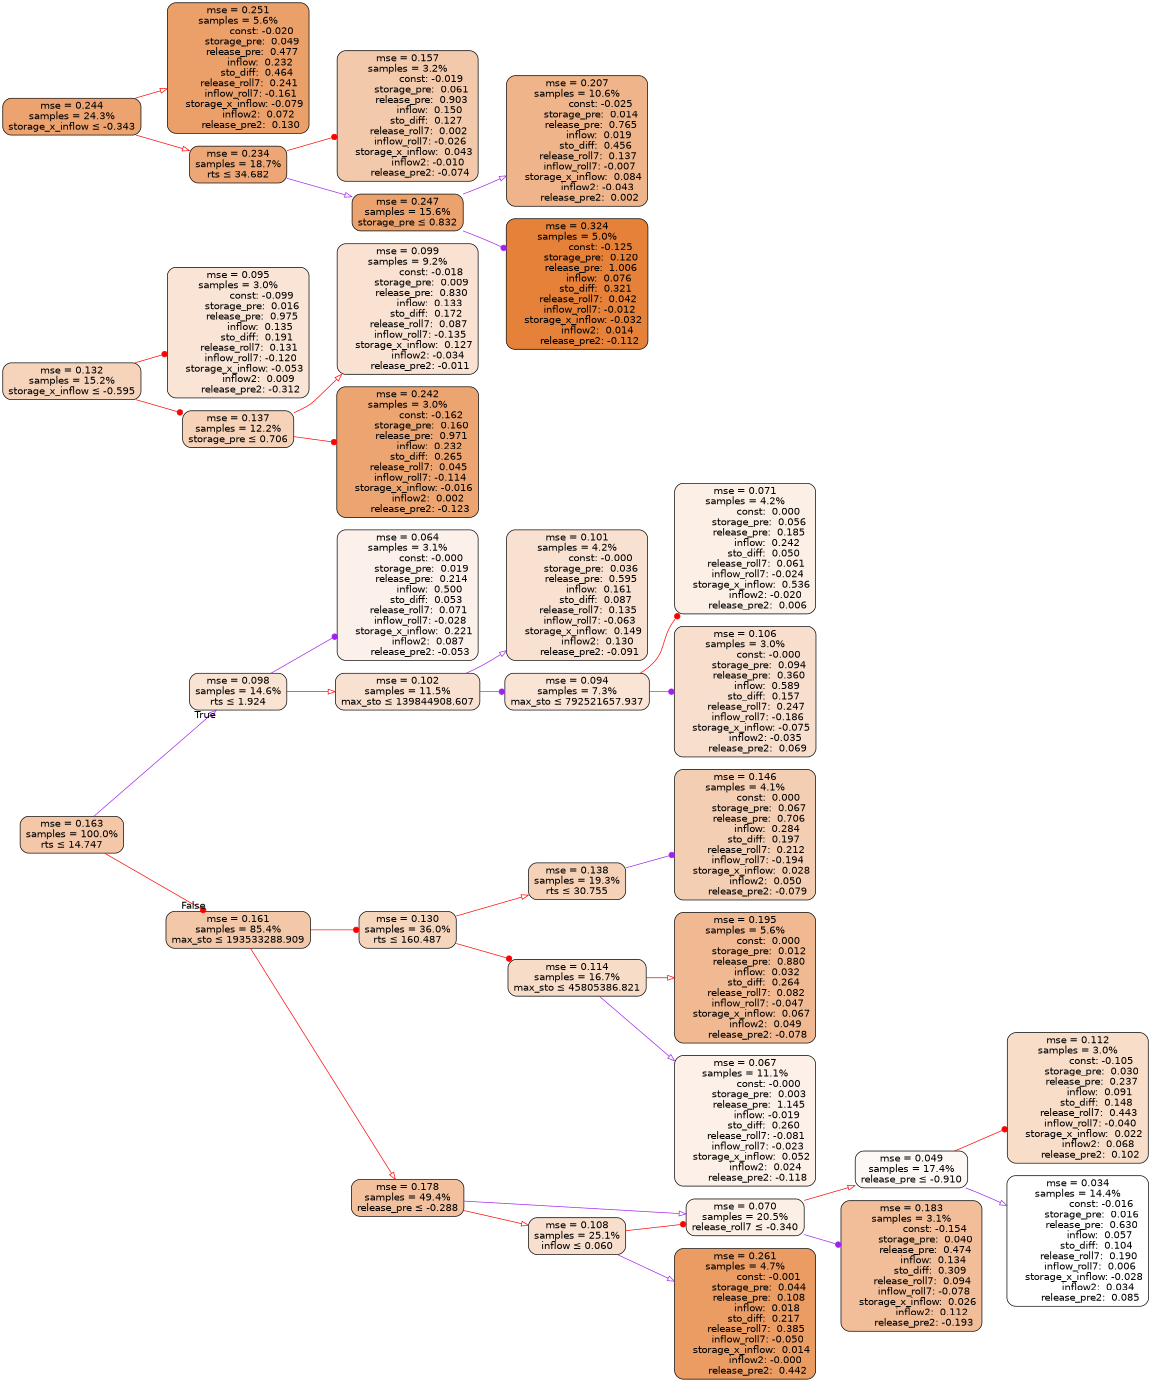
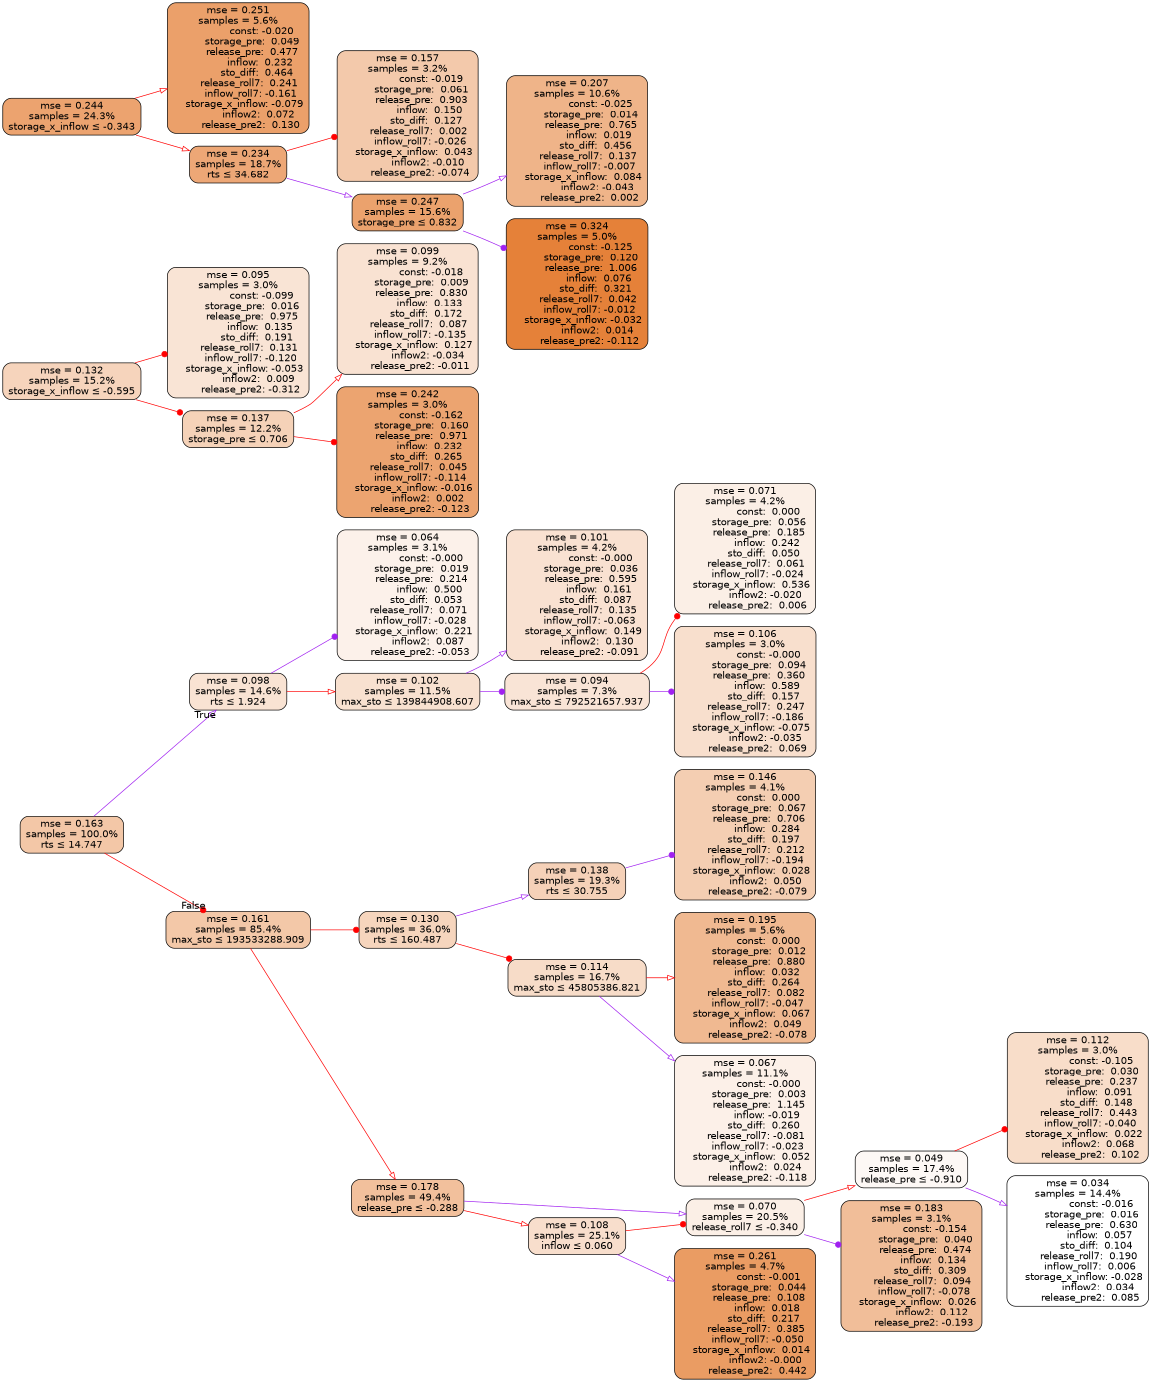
(489, 907) -> (489, 907)
